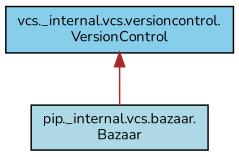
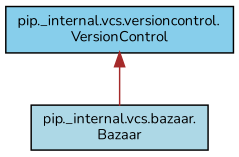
(120, 30) -> (120, 30)
